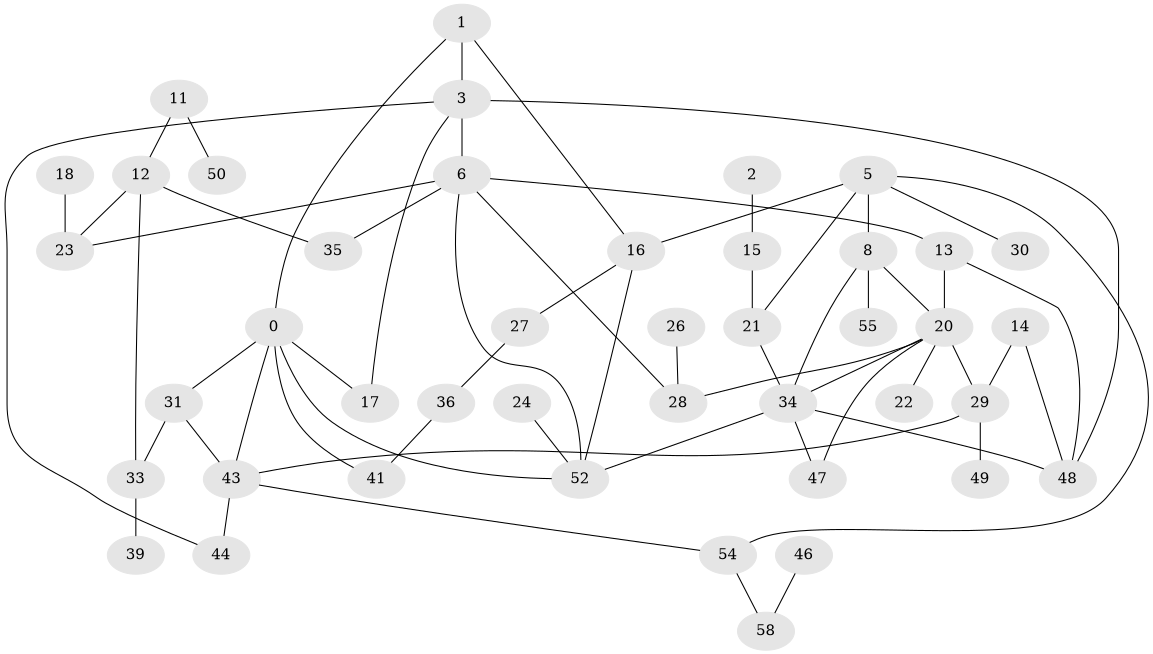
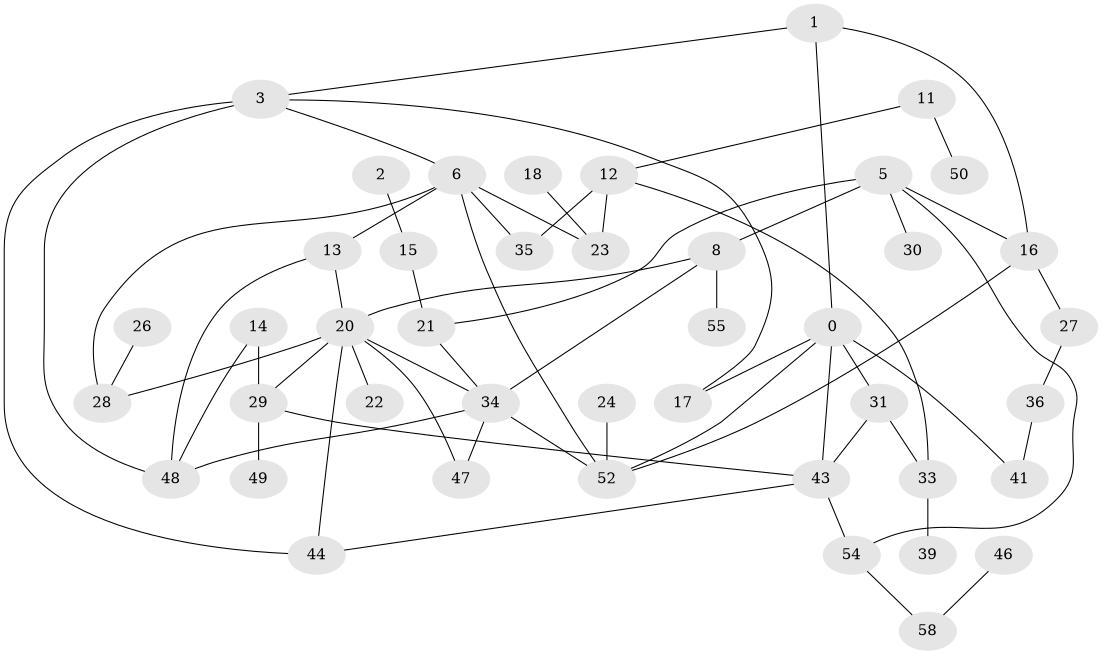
none -> (329, 446)
